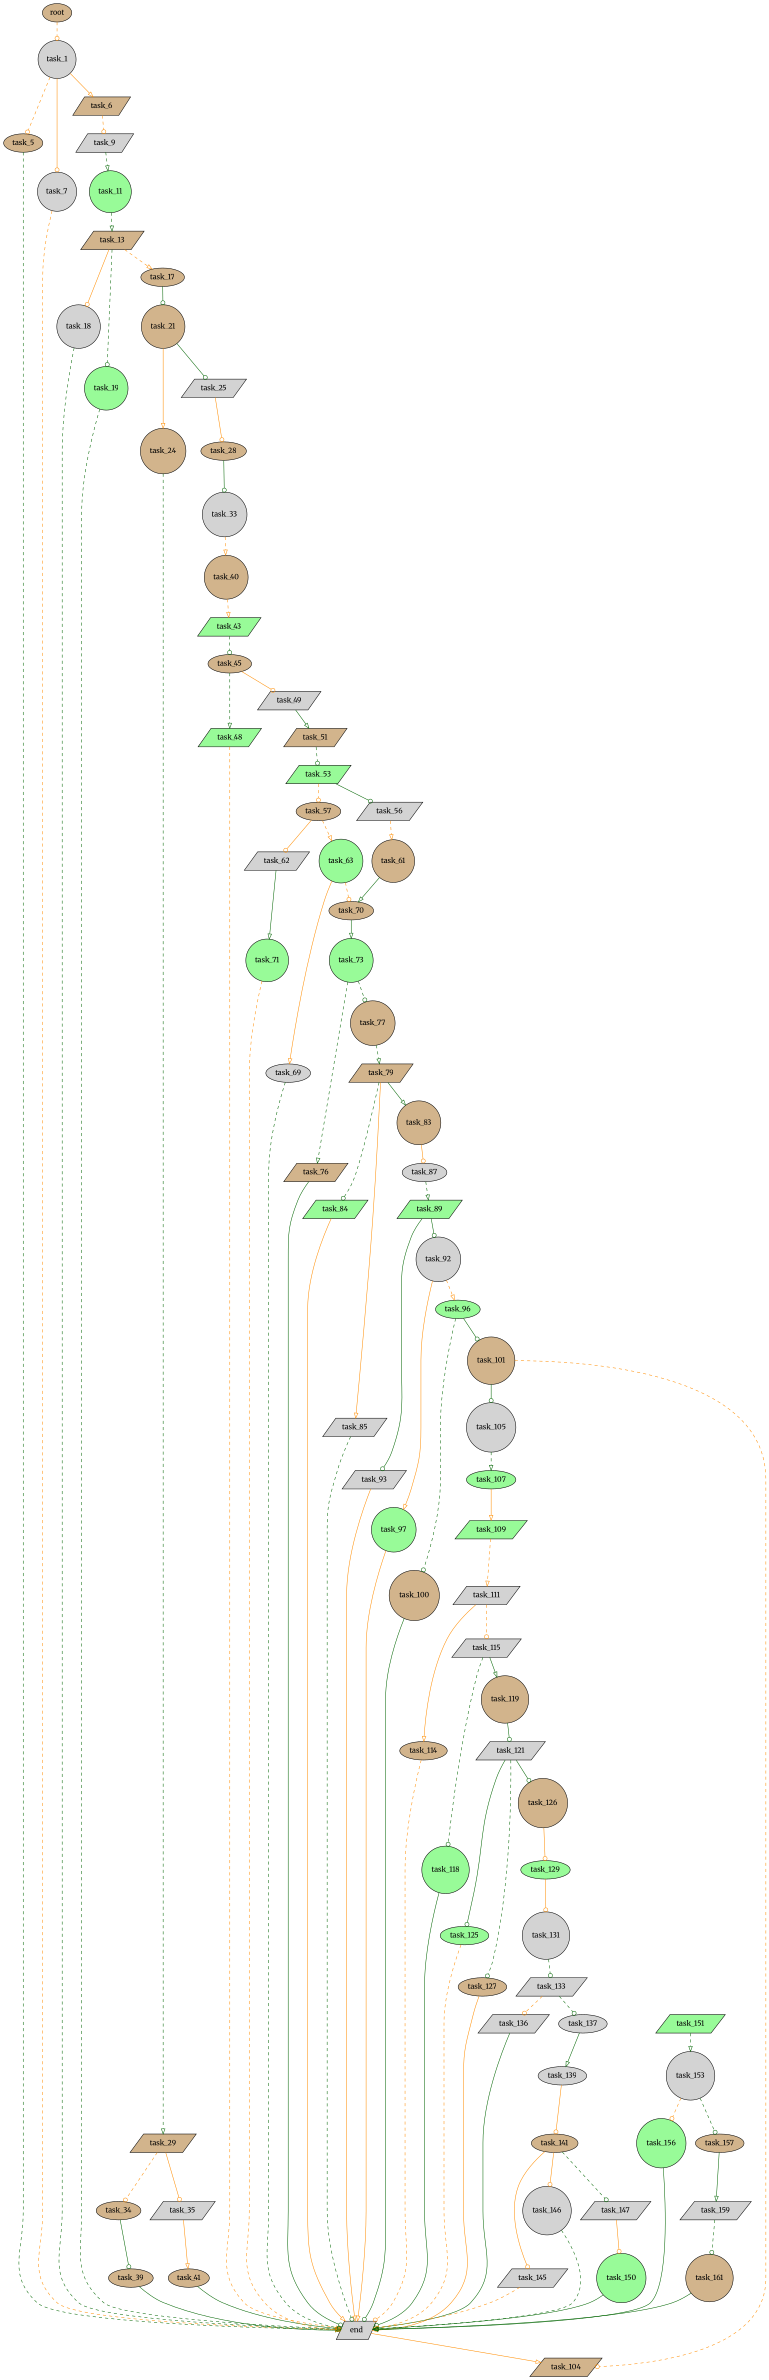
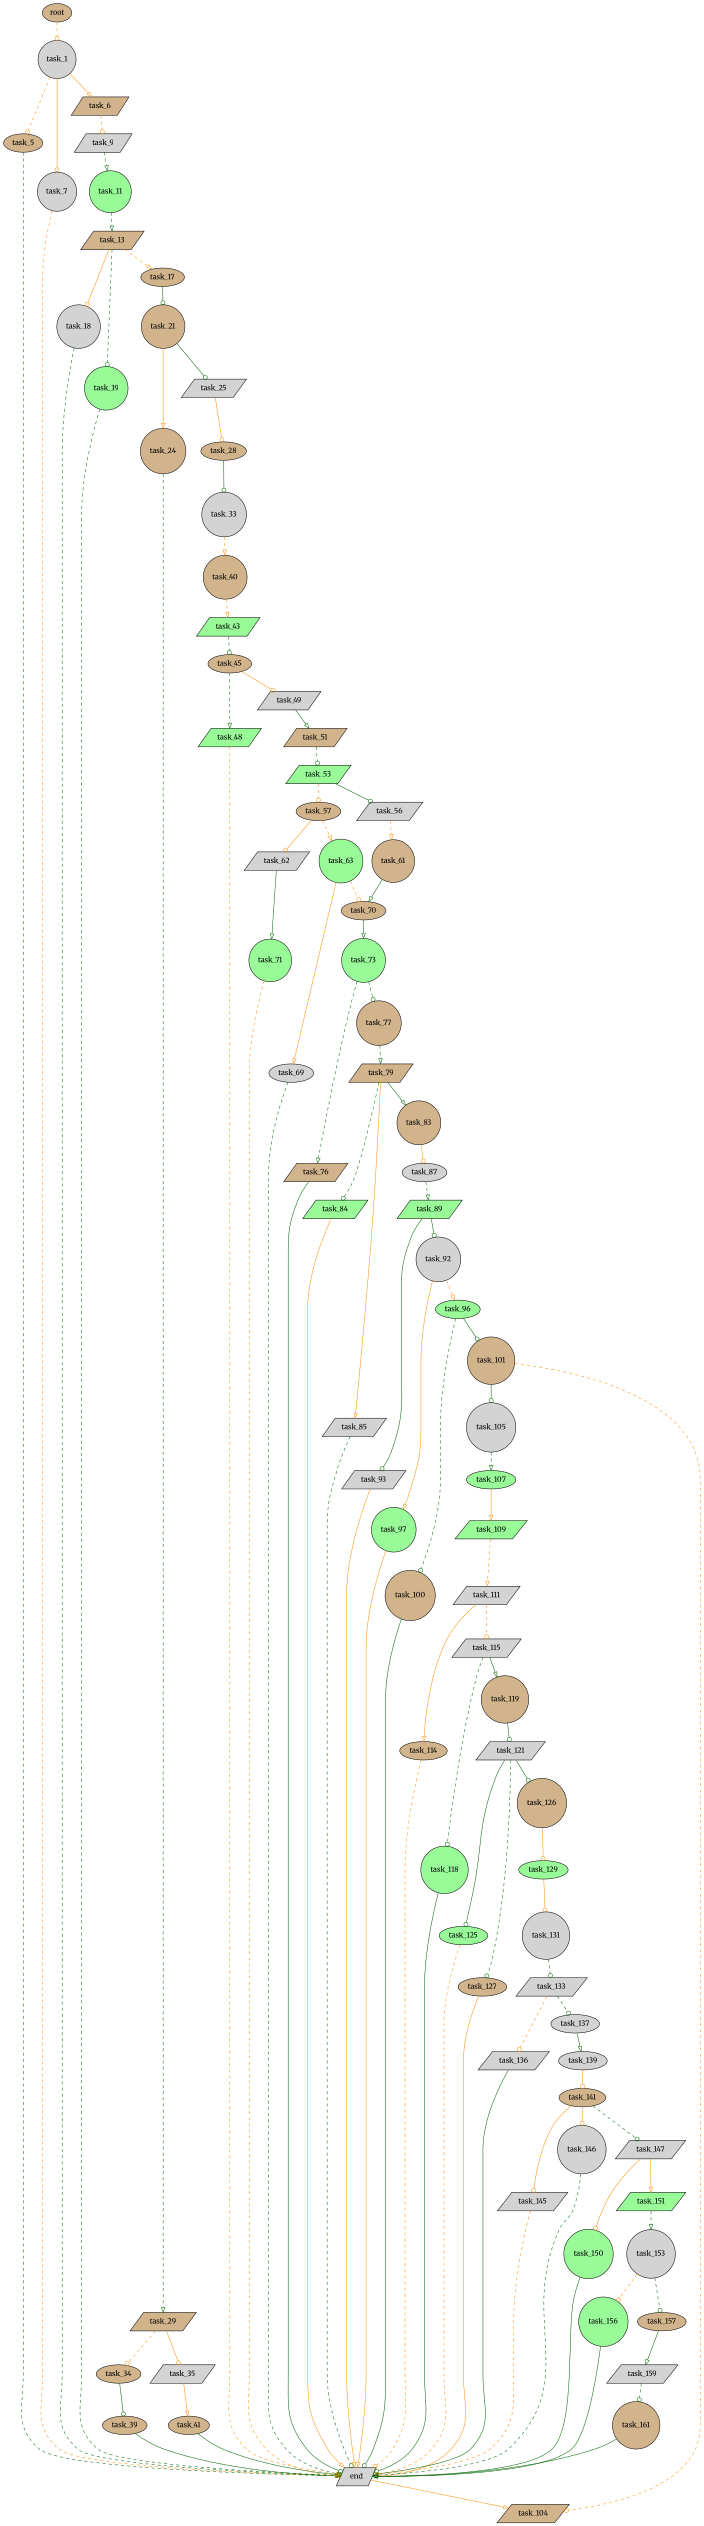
none -> (651, 2173)
